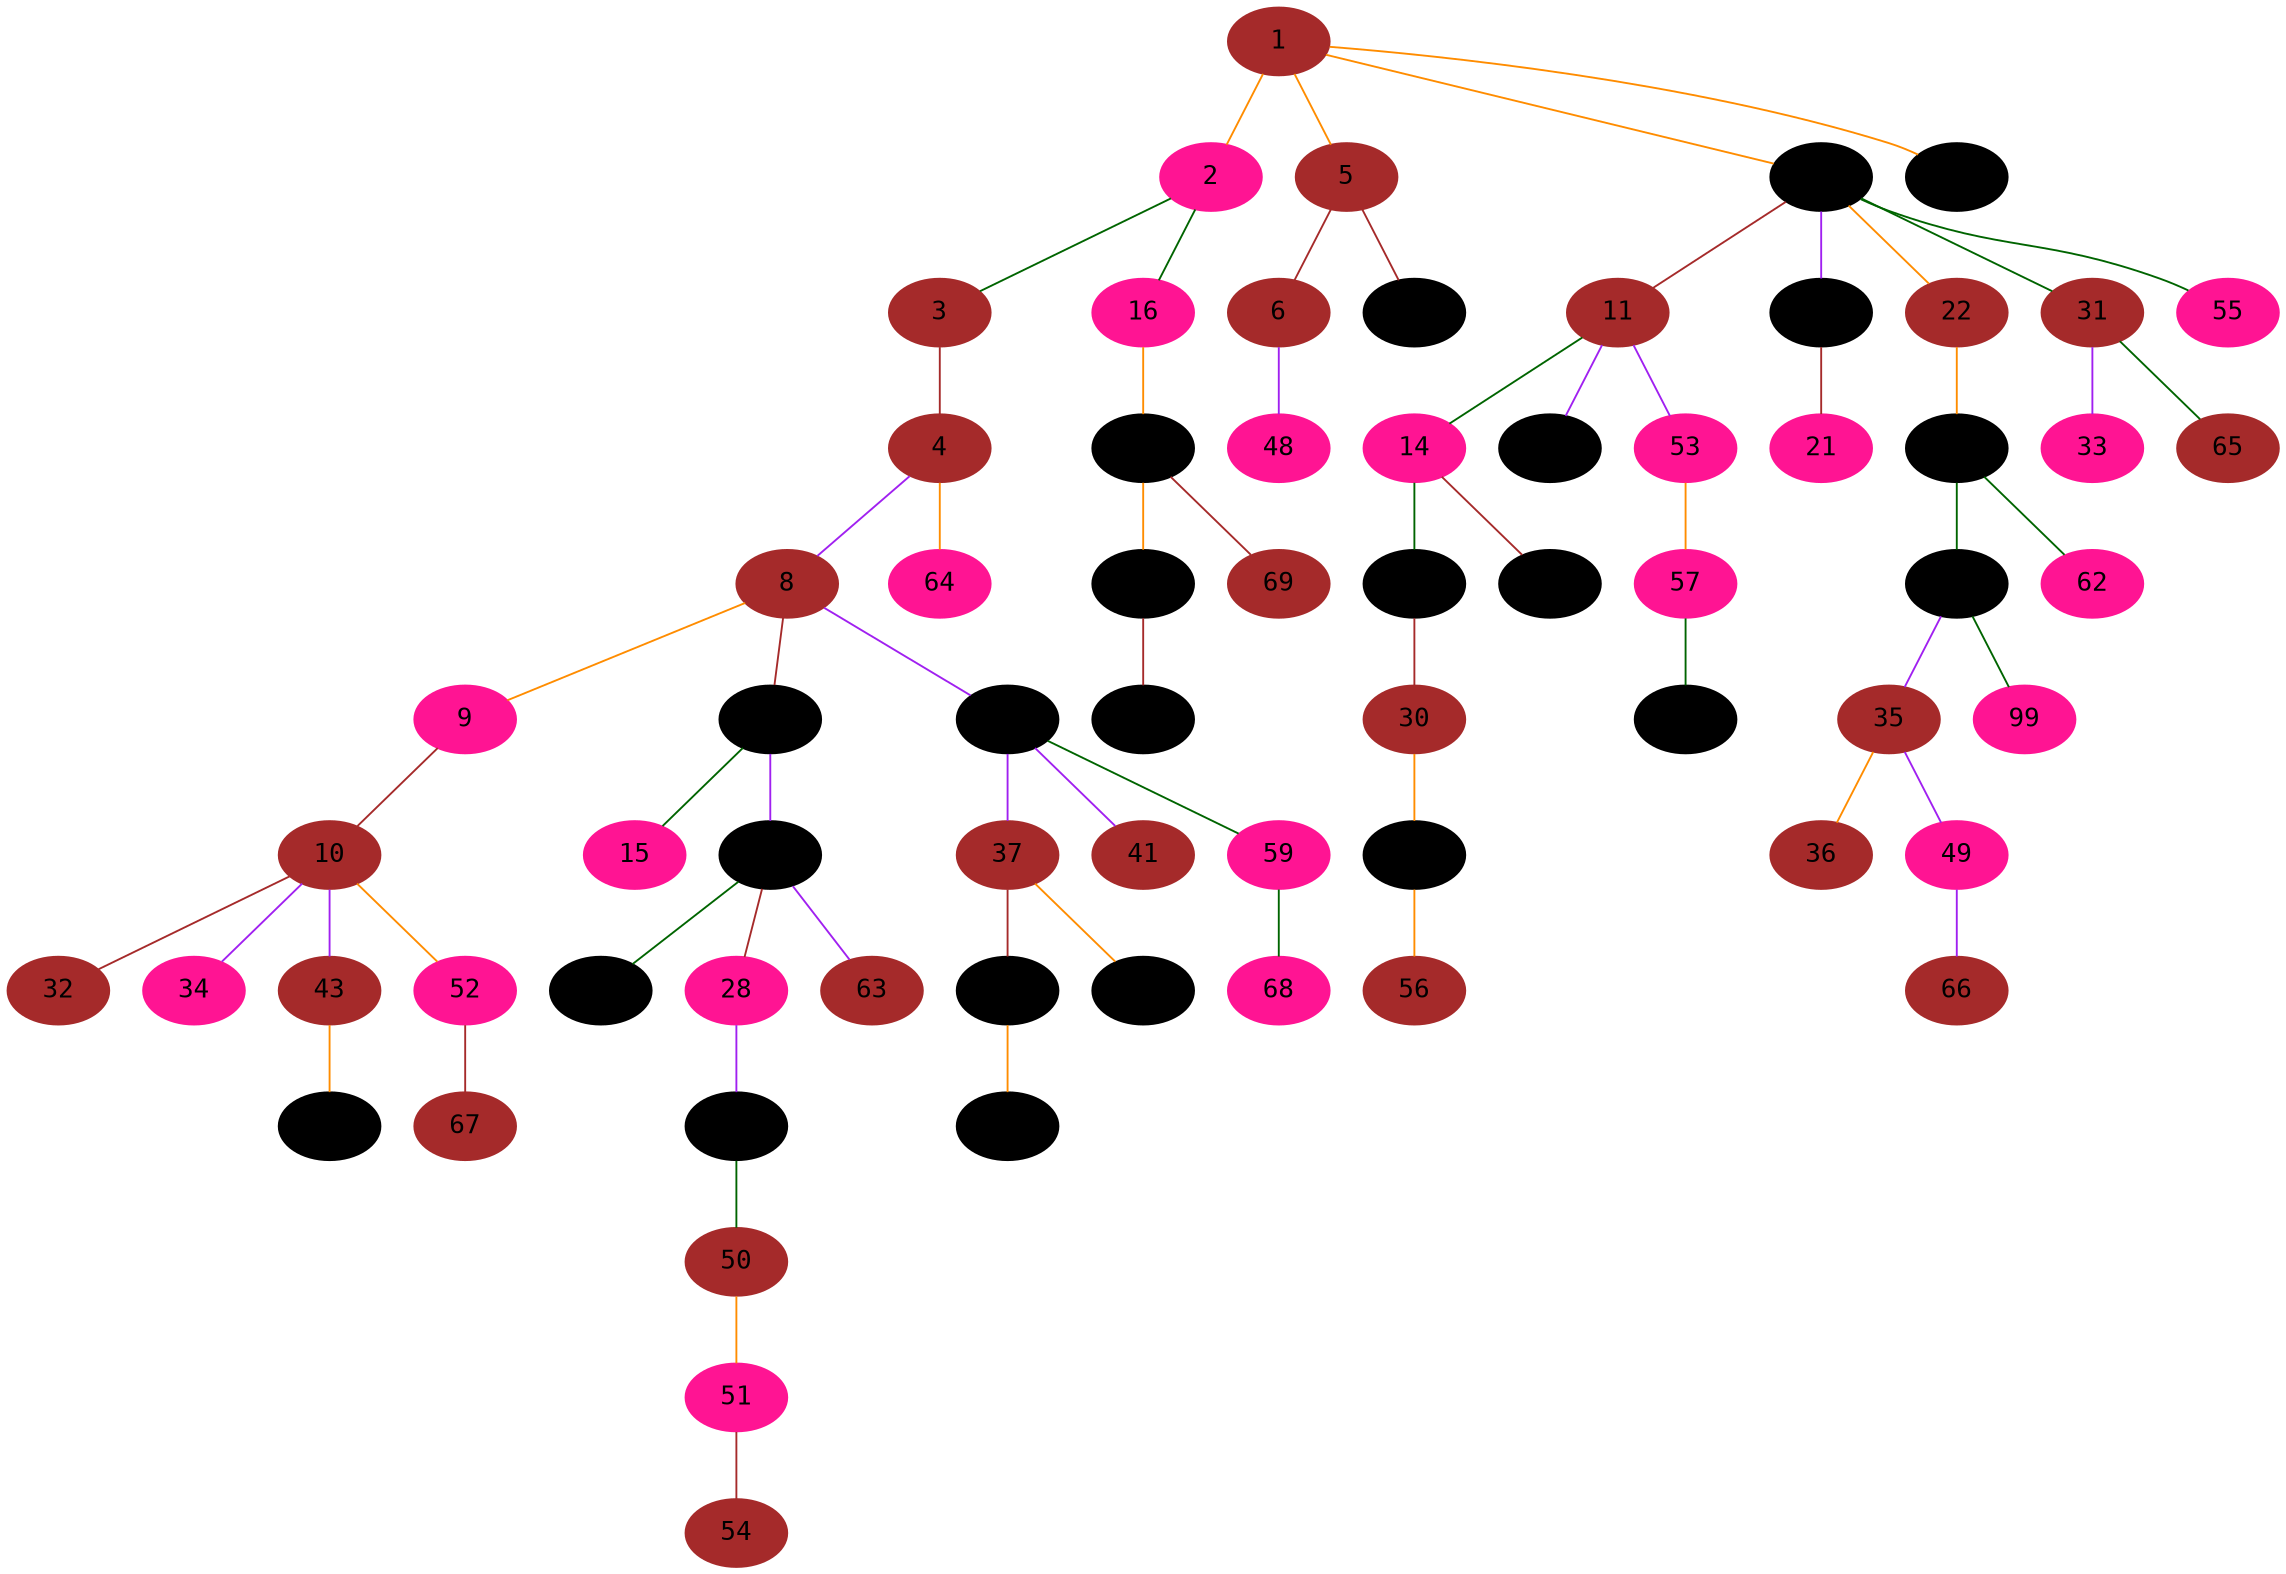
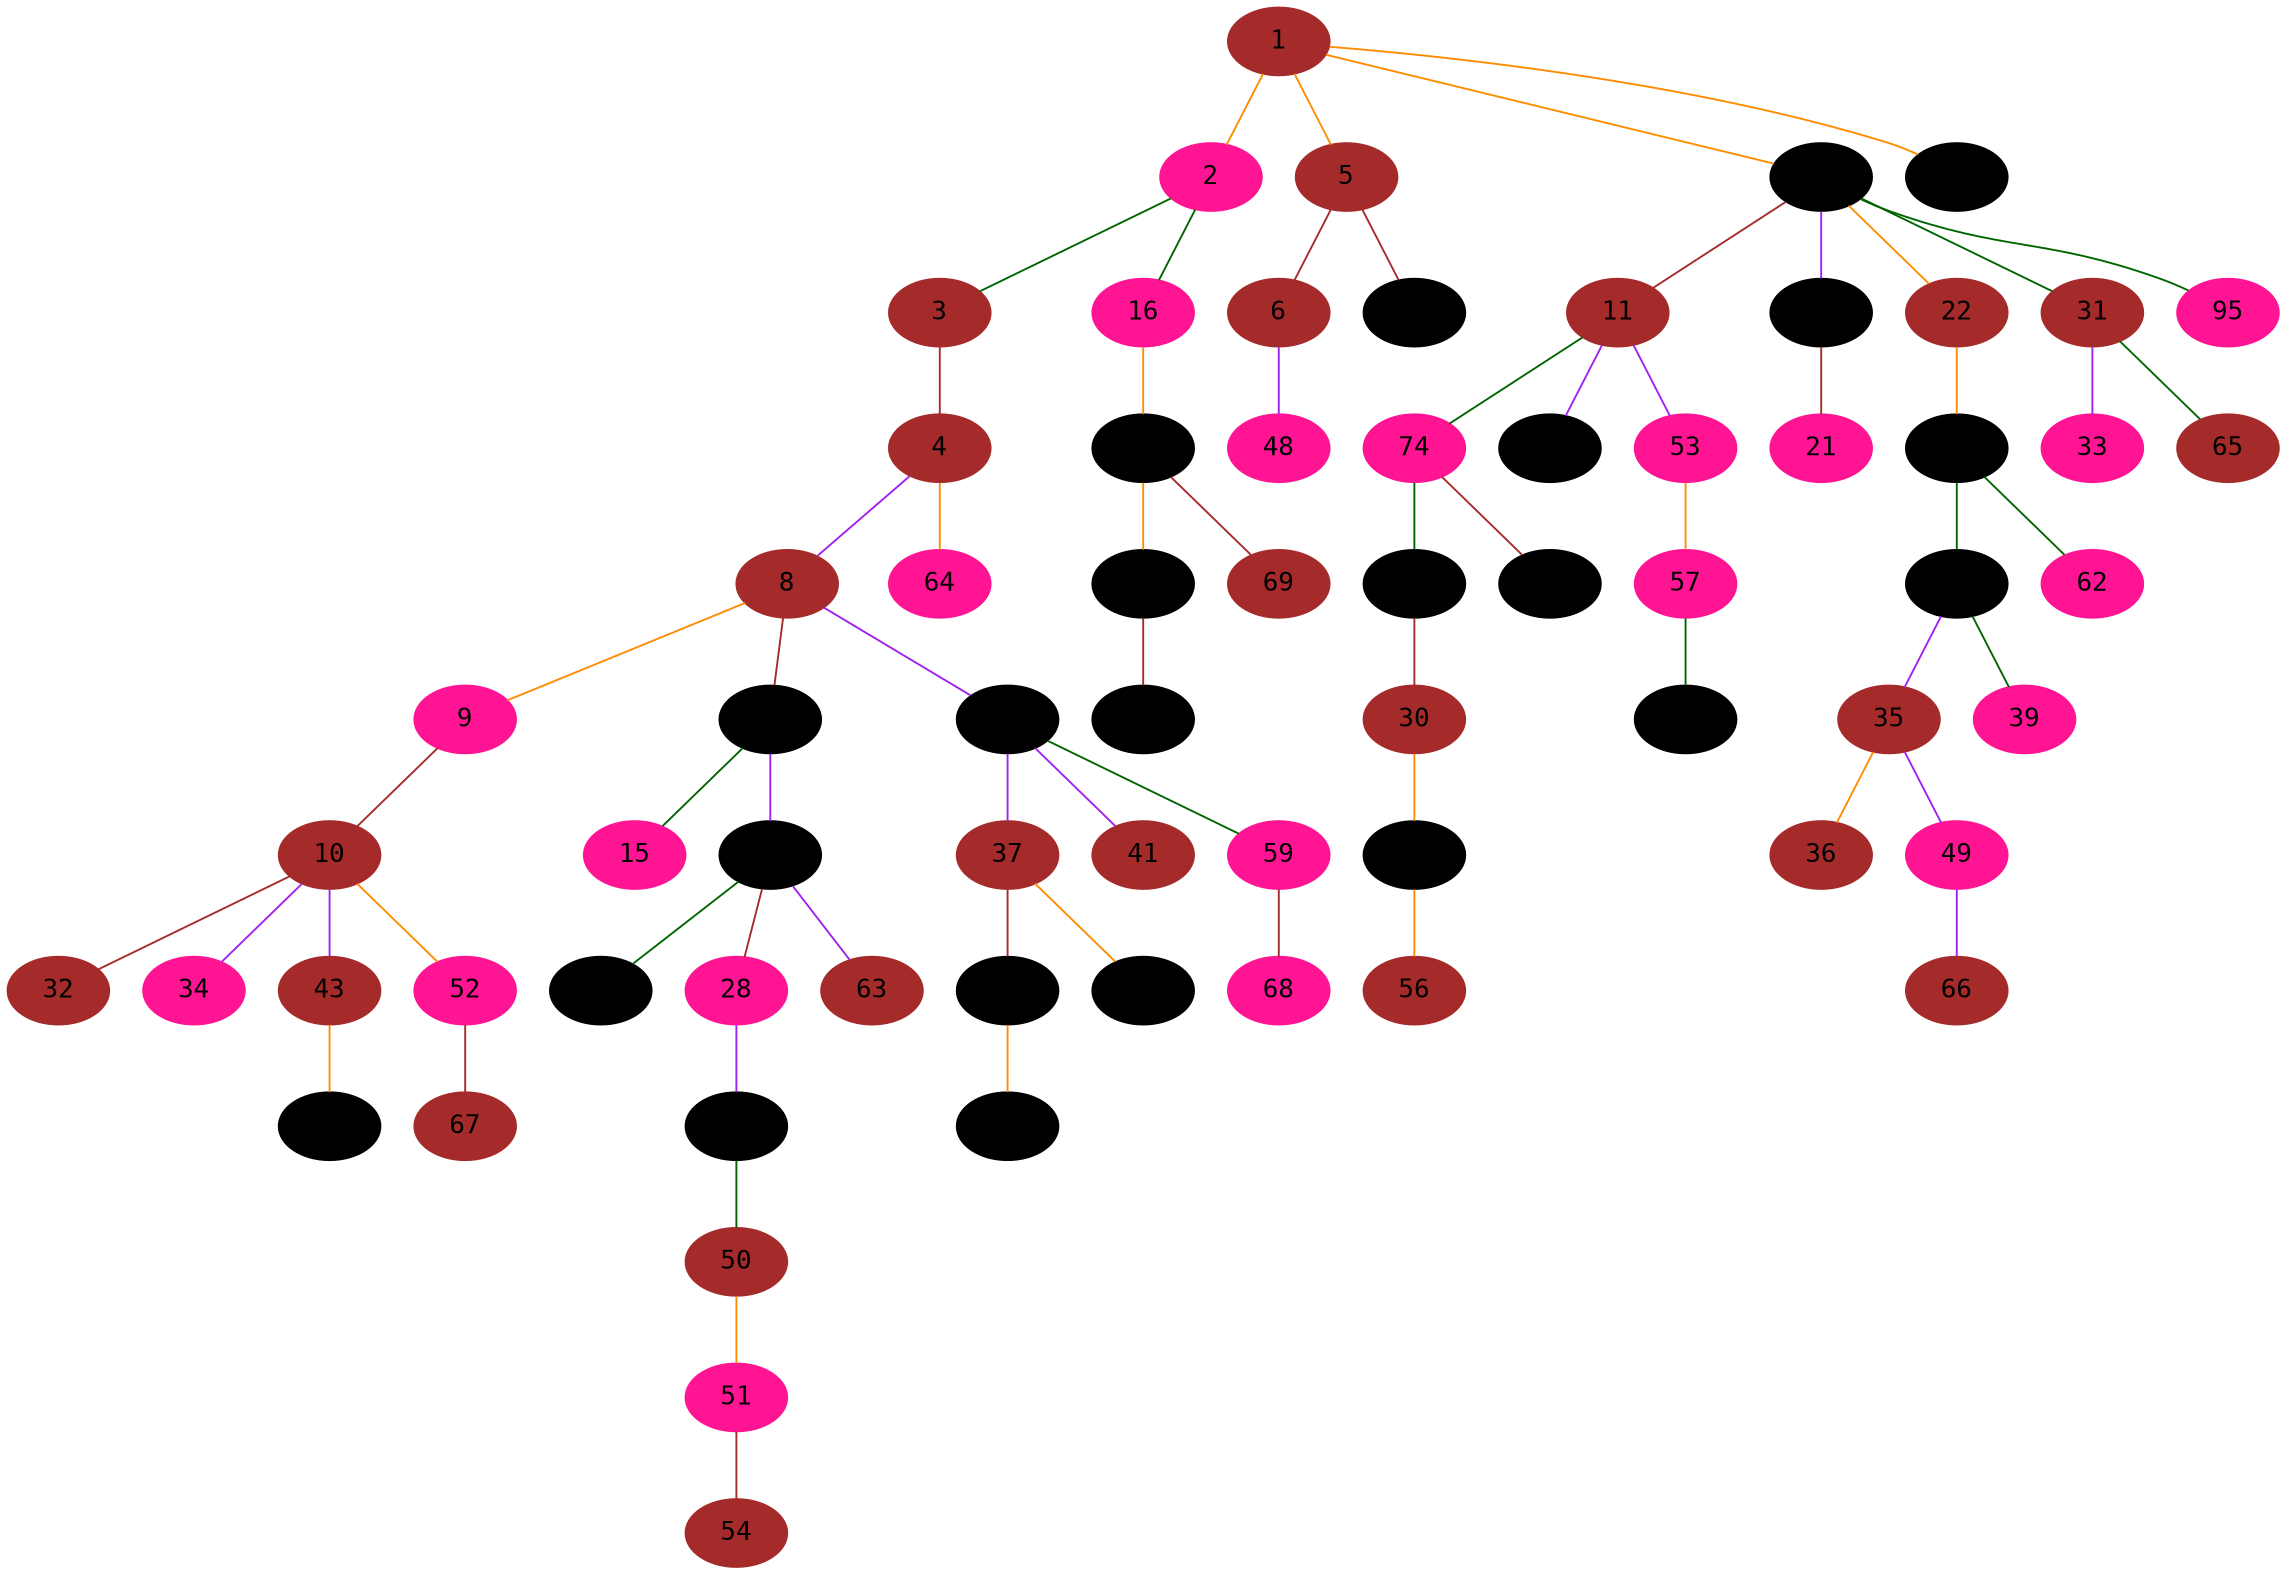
(2228, 313) -> (2228, 313)
(1414, 448) -> (1414, 448)
(2025, 719) -> (2025, 719)
(1279, 923) -> (1279, 923)
